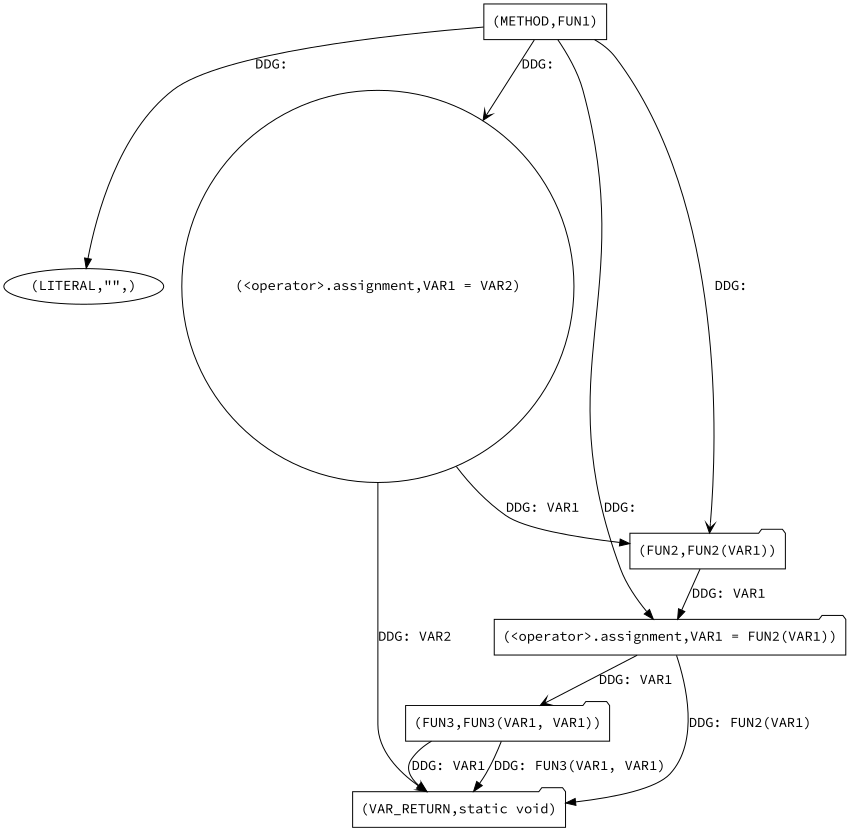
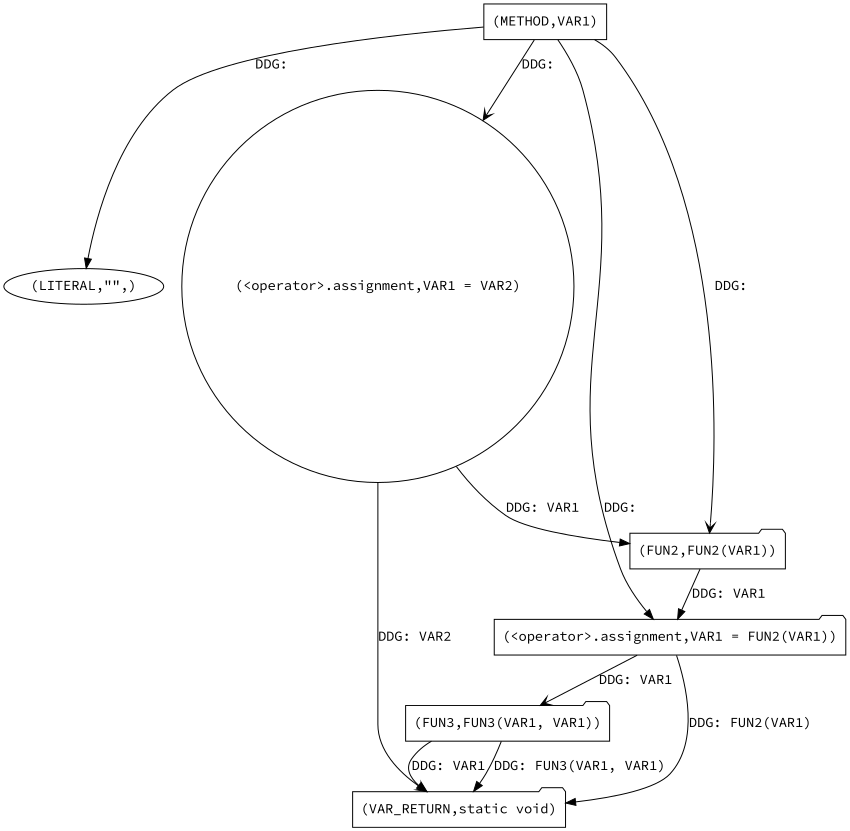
(545, 22) -> (545, 22)
